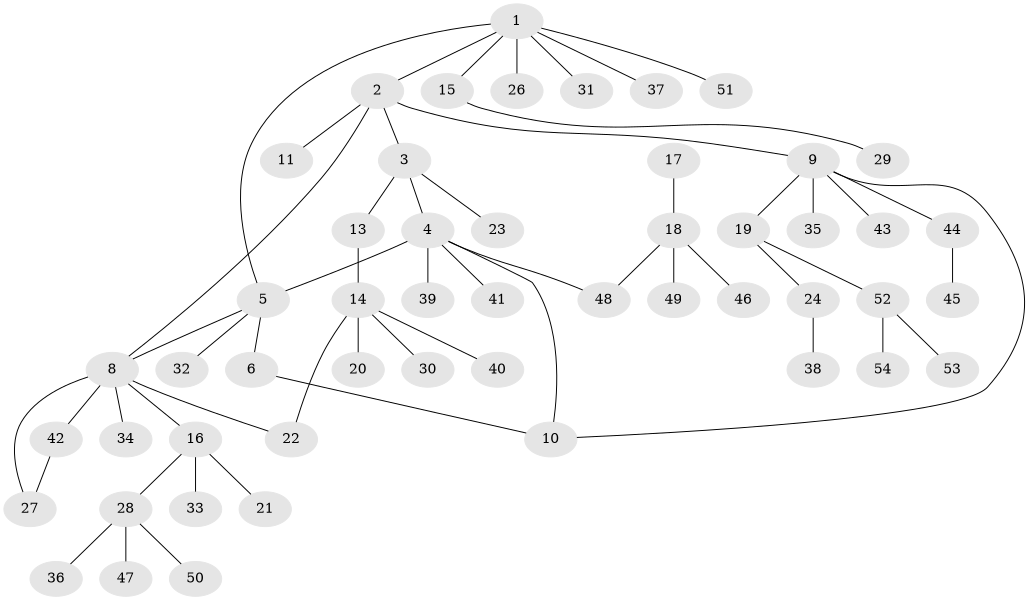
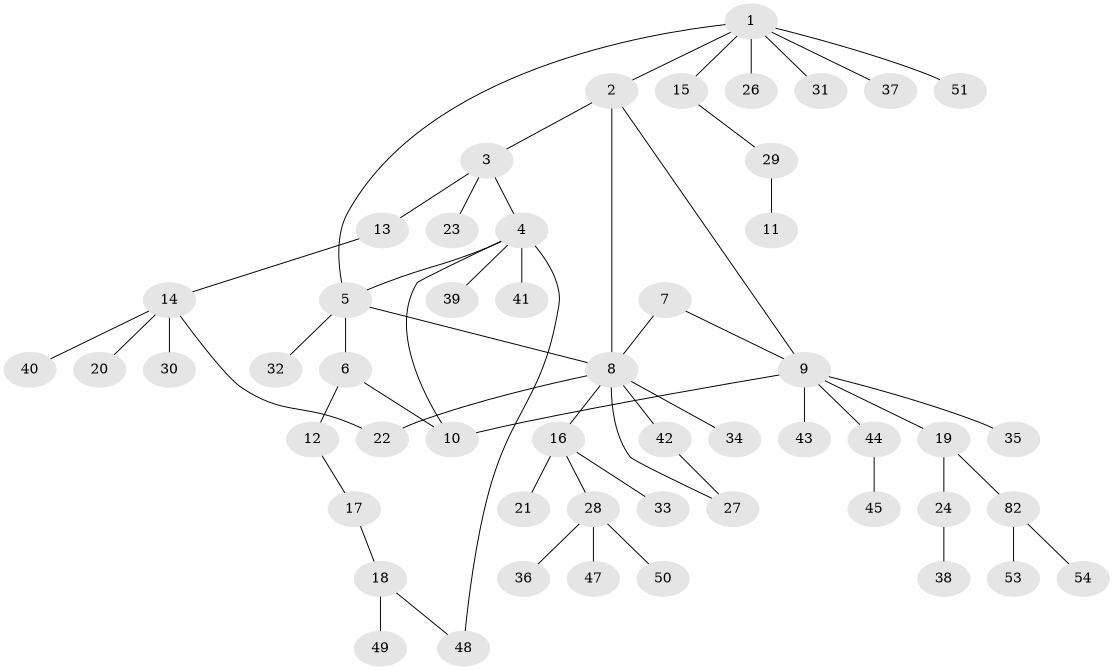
(332, 126) -> (772, 196)
none -> (665, 300)
(743, 300) -> none
(883, 300) -> (1014, 509)
none -> (313, 439)
